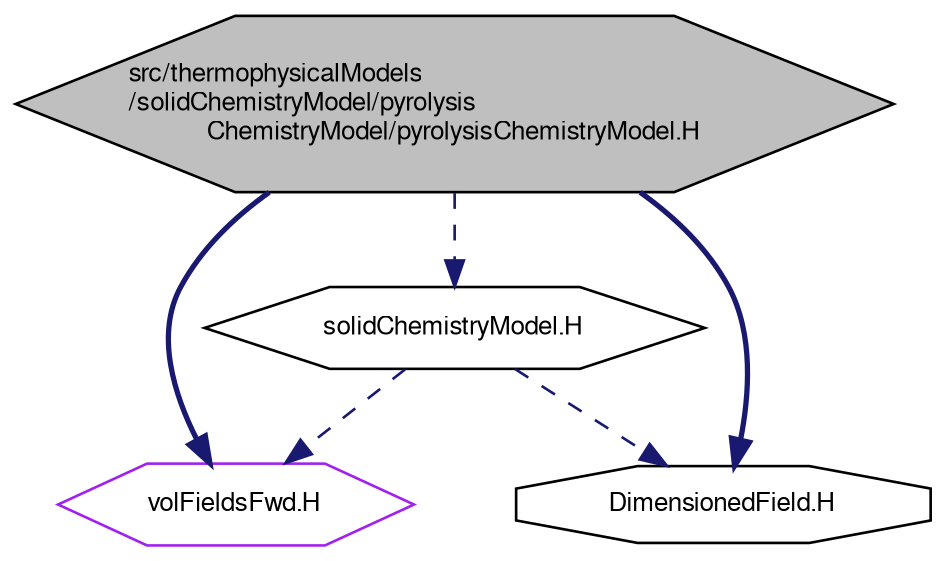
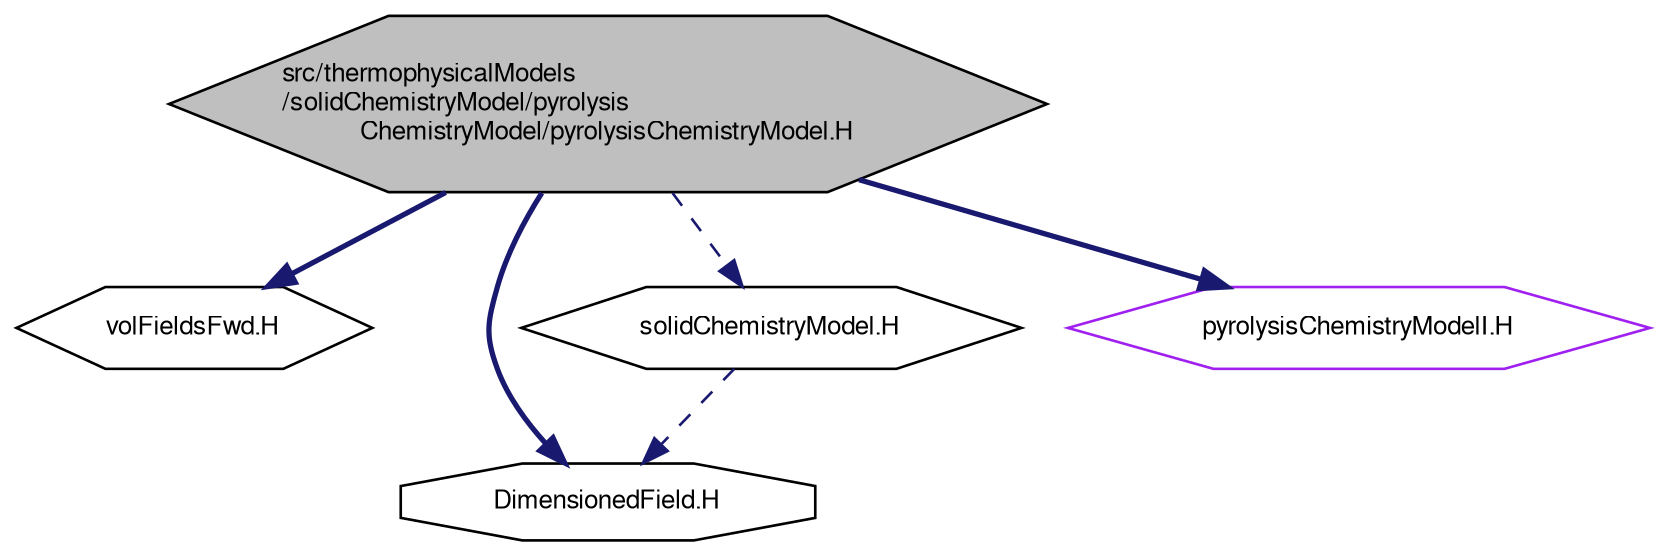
none -> (1359, 328)
(356, 408) -> none
(236, 505) -> (194, 328)
